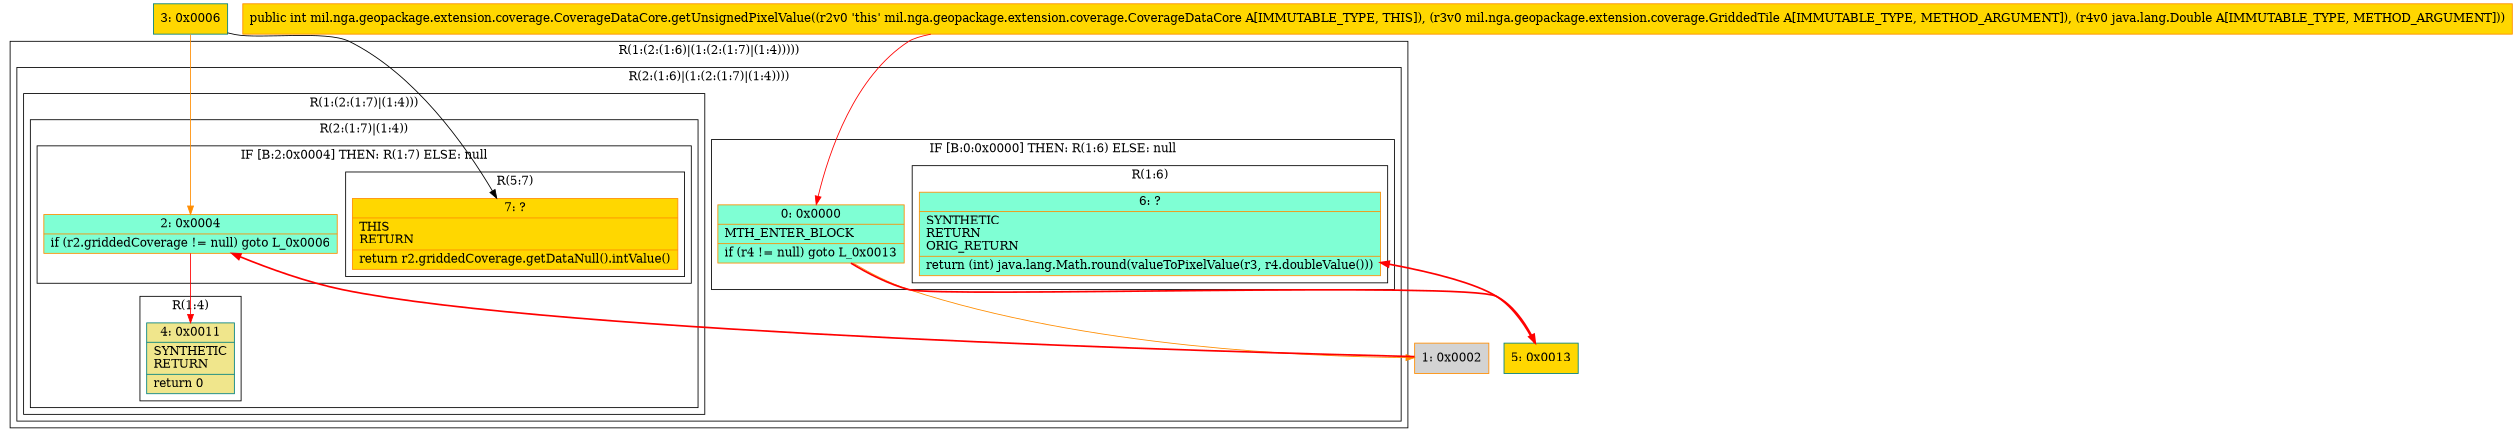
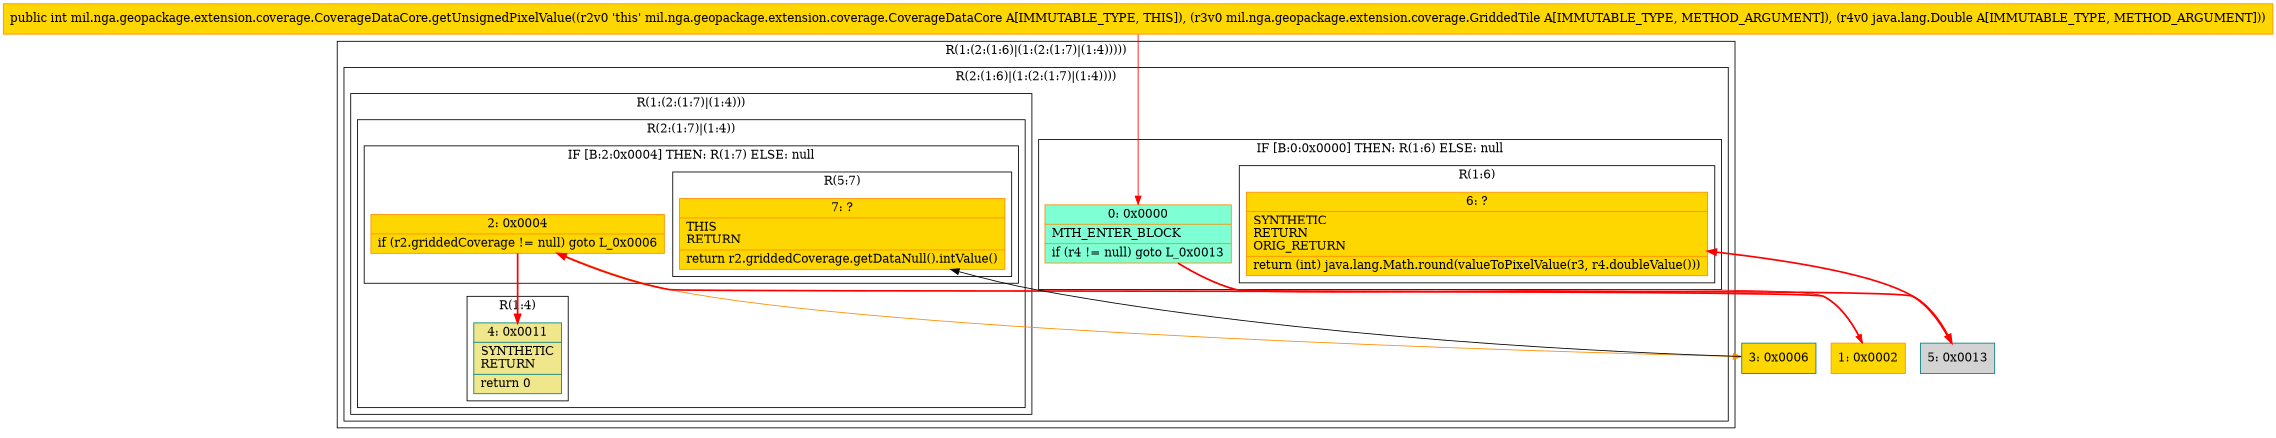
(191, 112) -> (1142, 334)
(191, 234) -> (518, 234)
(1150, 234) -> (1477, 234)
(191, 288) -> (518, 288)
(1124, 337) -> (1524, 291)
(1452, 358) -> (1868, 358)
(1541, 358) -> (1958, 358)
